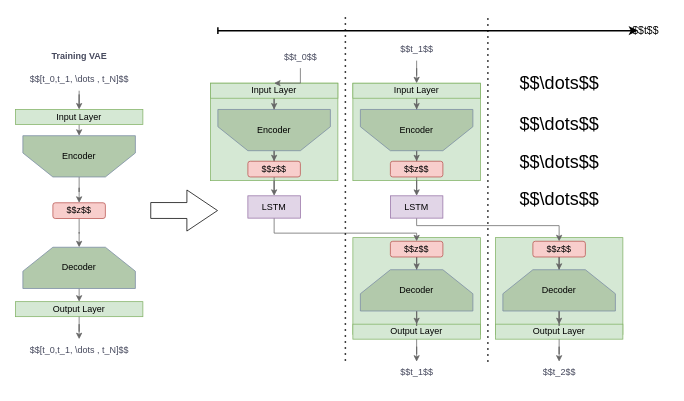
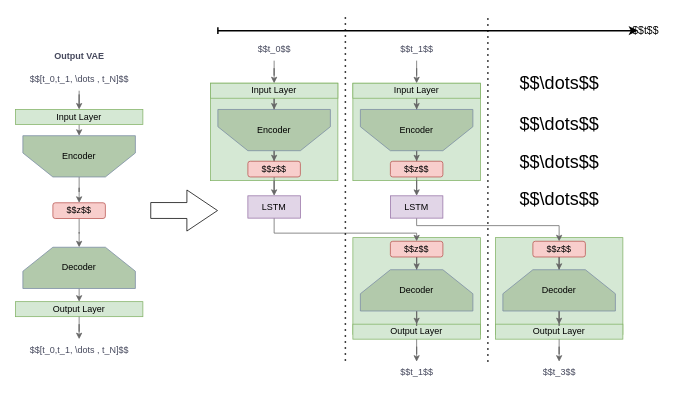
(80, 56) -> (80, 56)
(300, 57) -> (274, 49)
(560, 372) -> (560, 372)
